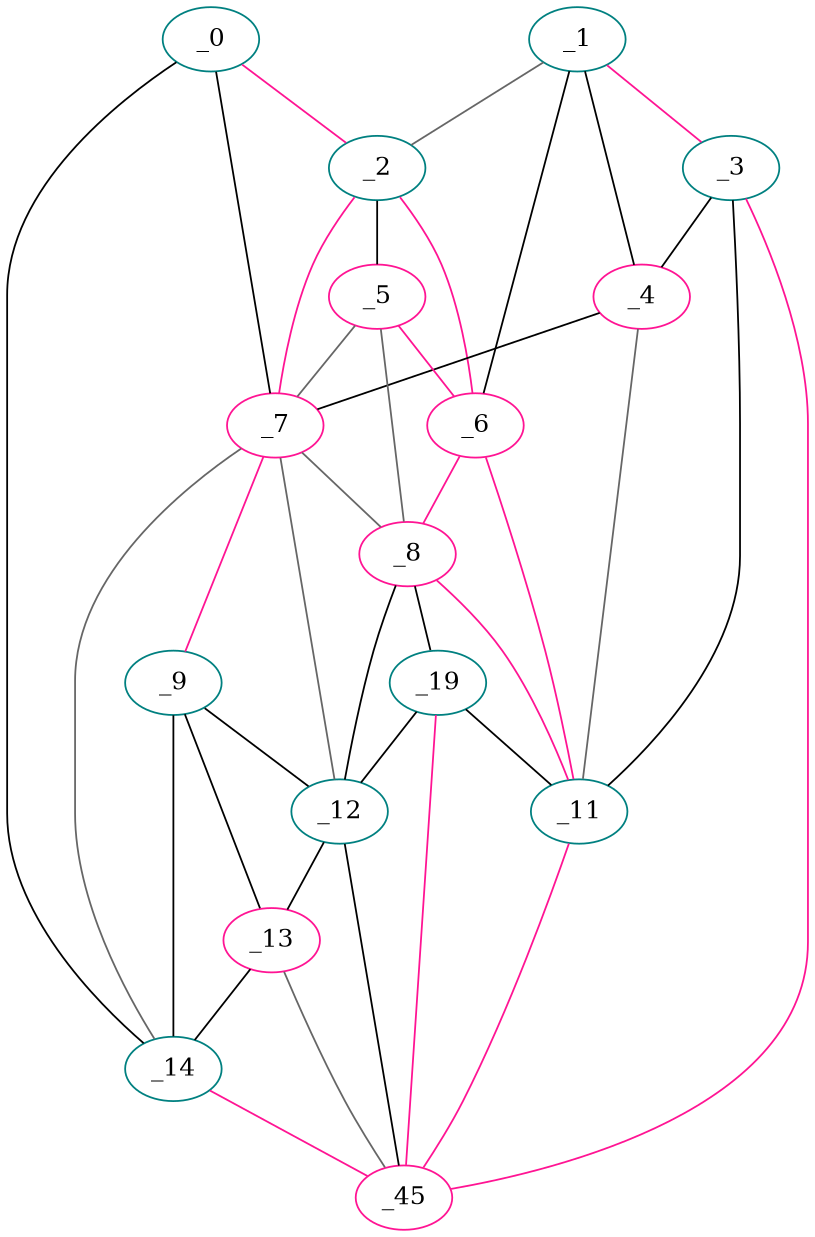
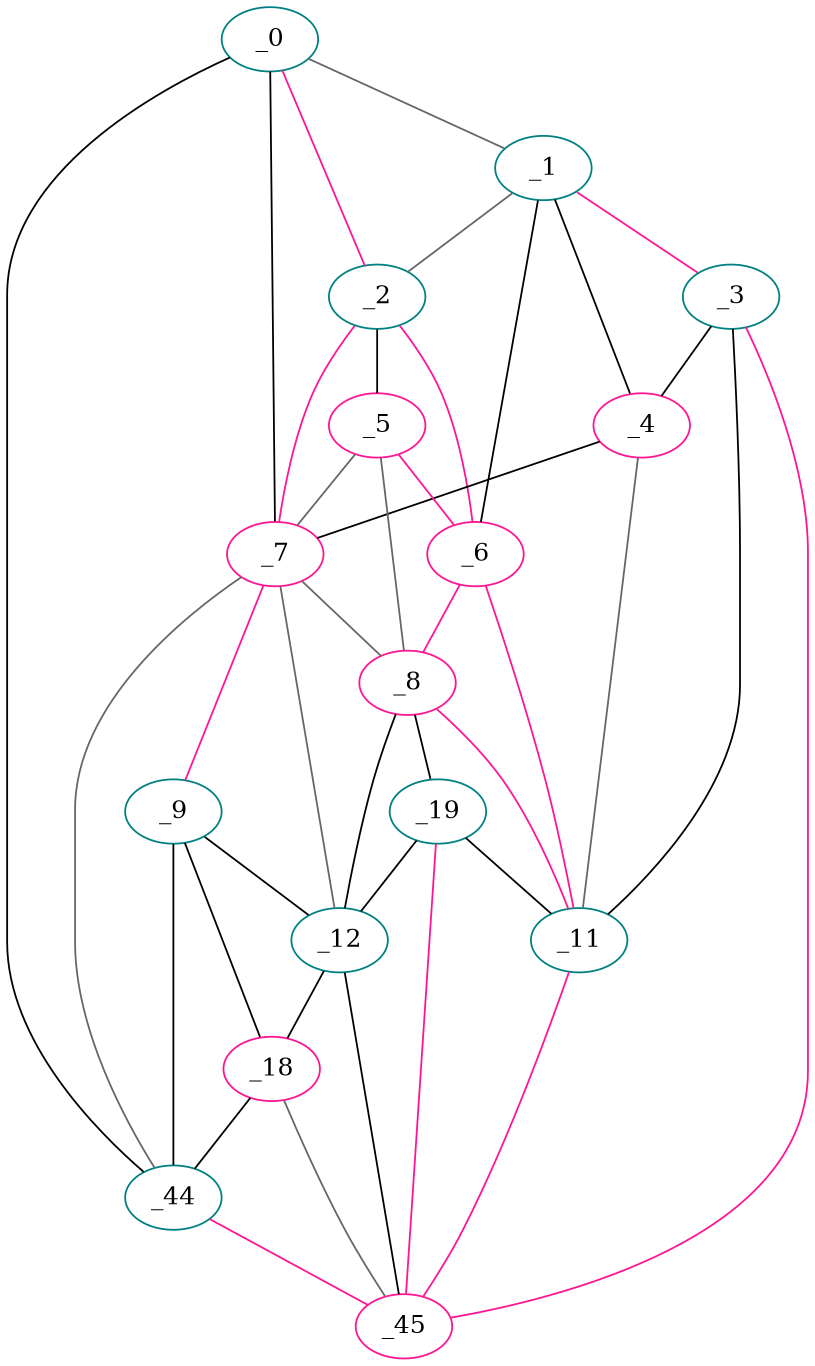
none -> (406, 104)
(272, 940) -> (272, 1069)
(173, 1069) -> (173, 1198)
